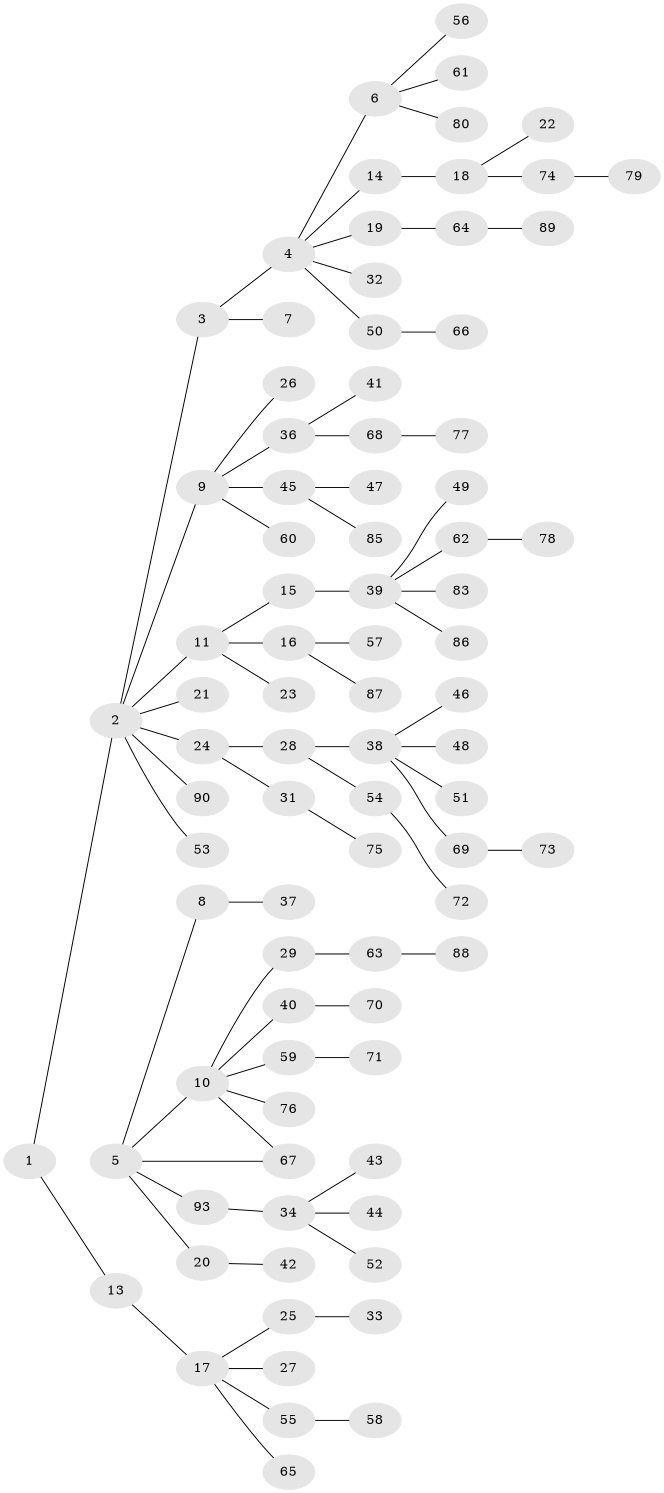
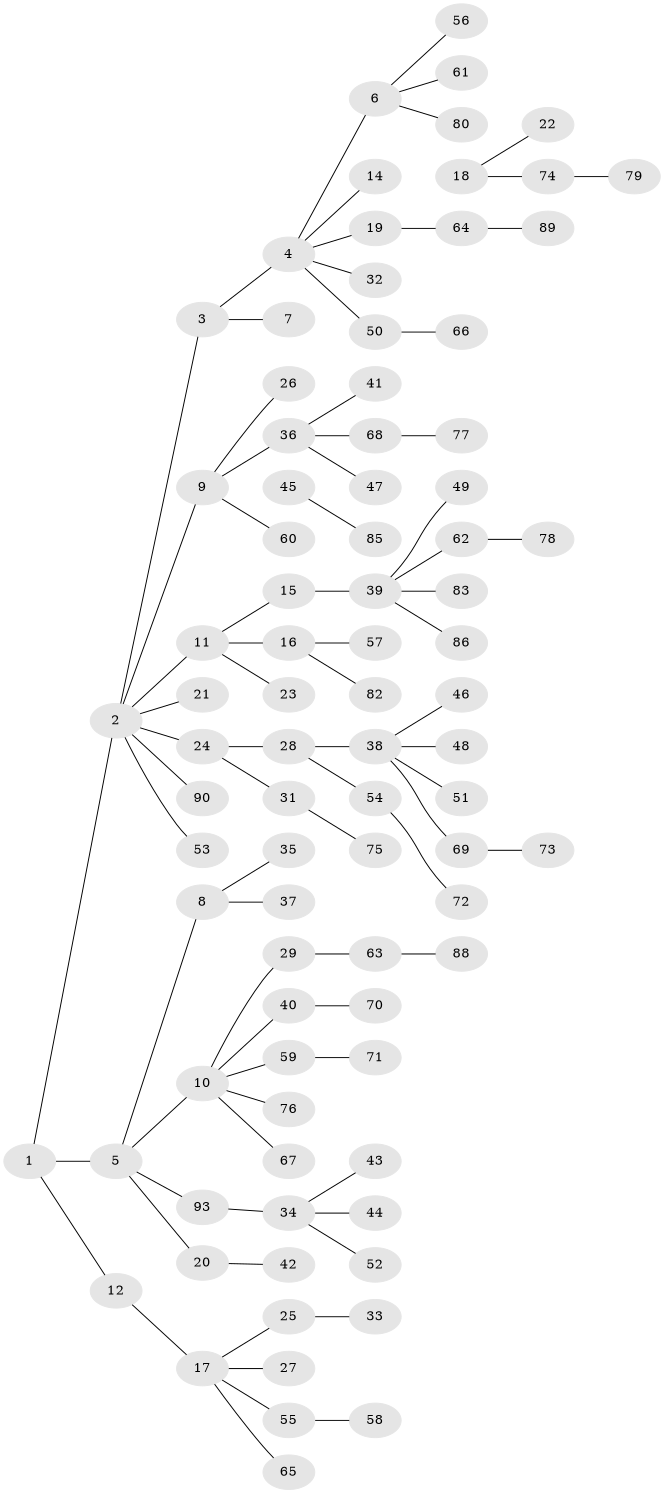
(419, 177) -> none
(246, 488) -> none
(332, 488) -> (332, 462)
(375, 695) -> (375, 695)
none -> (289, 850)
(203, 1161) -> (73, 1161)
(116, 1291) -> (116, 1291)
